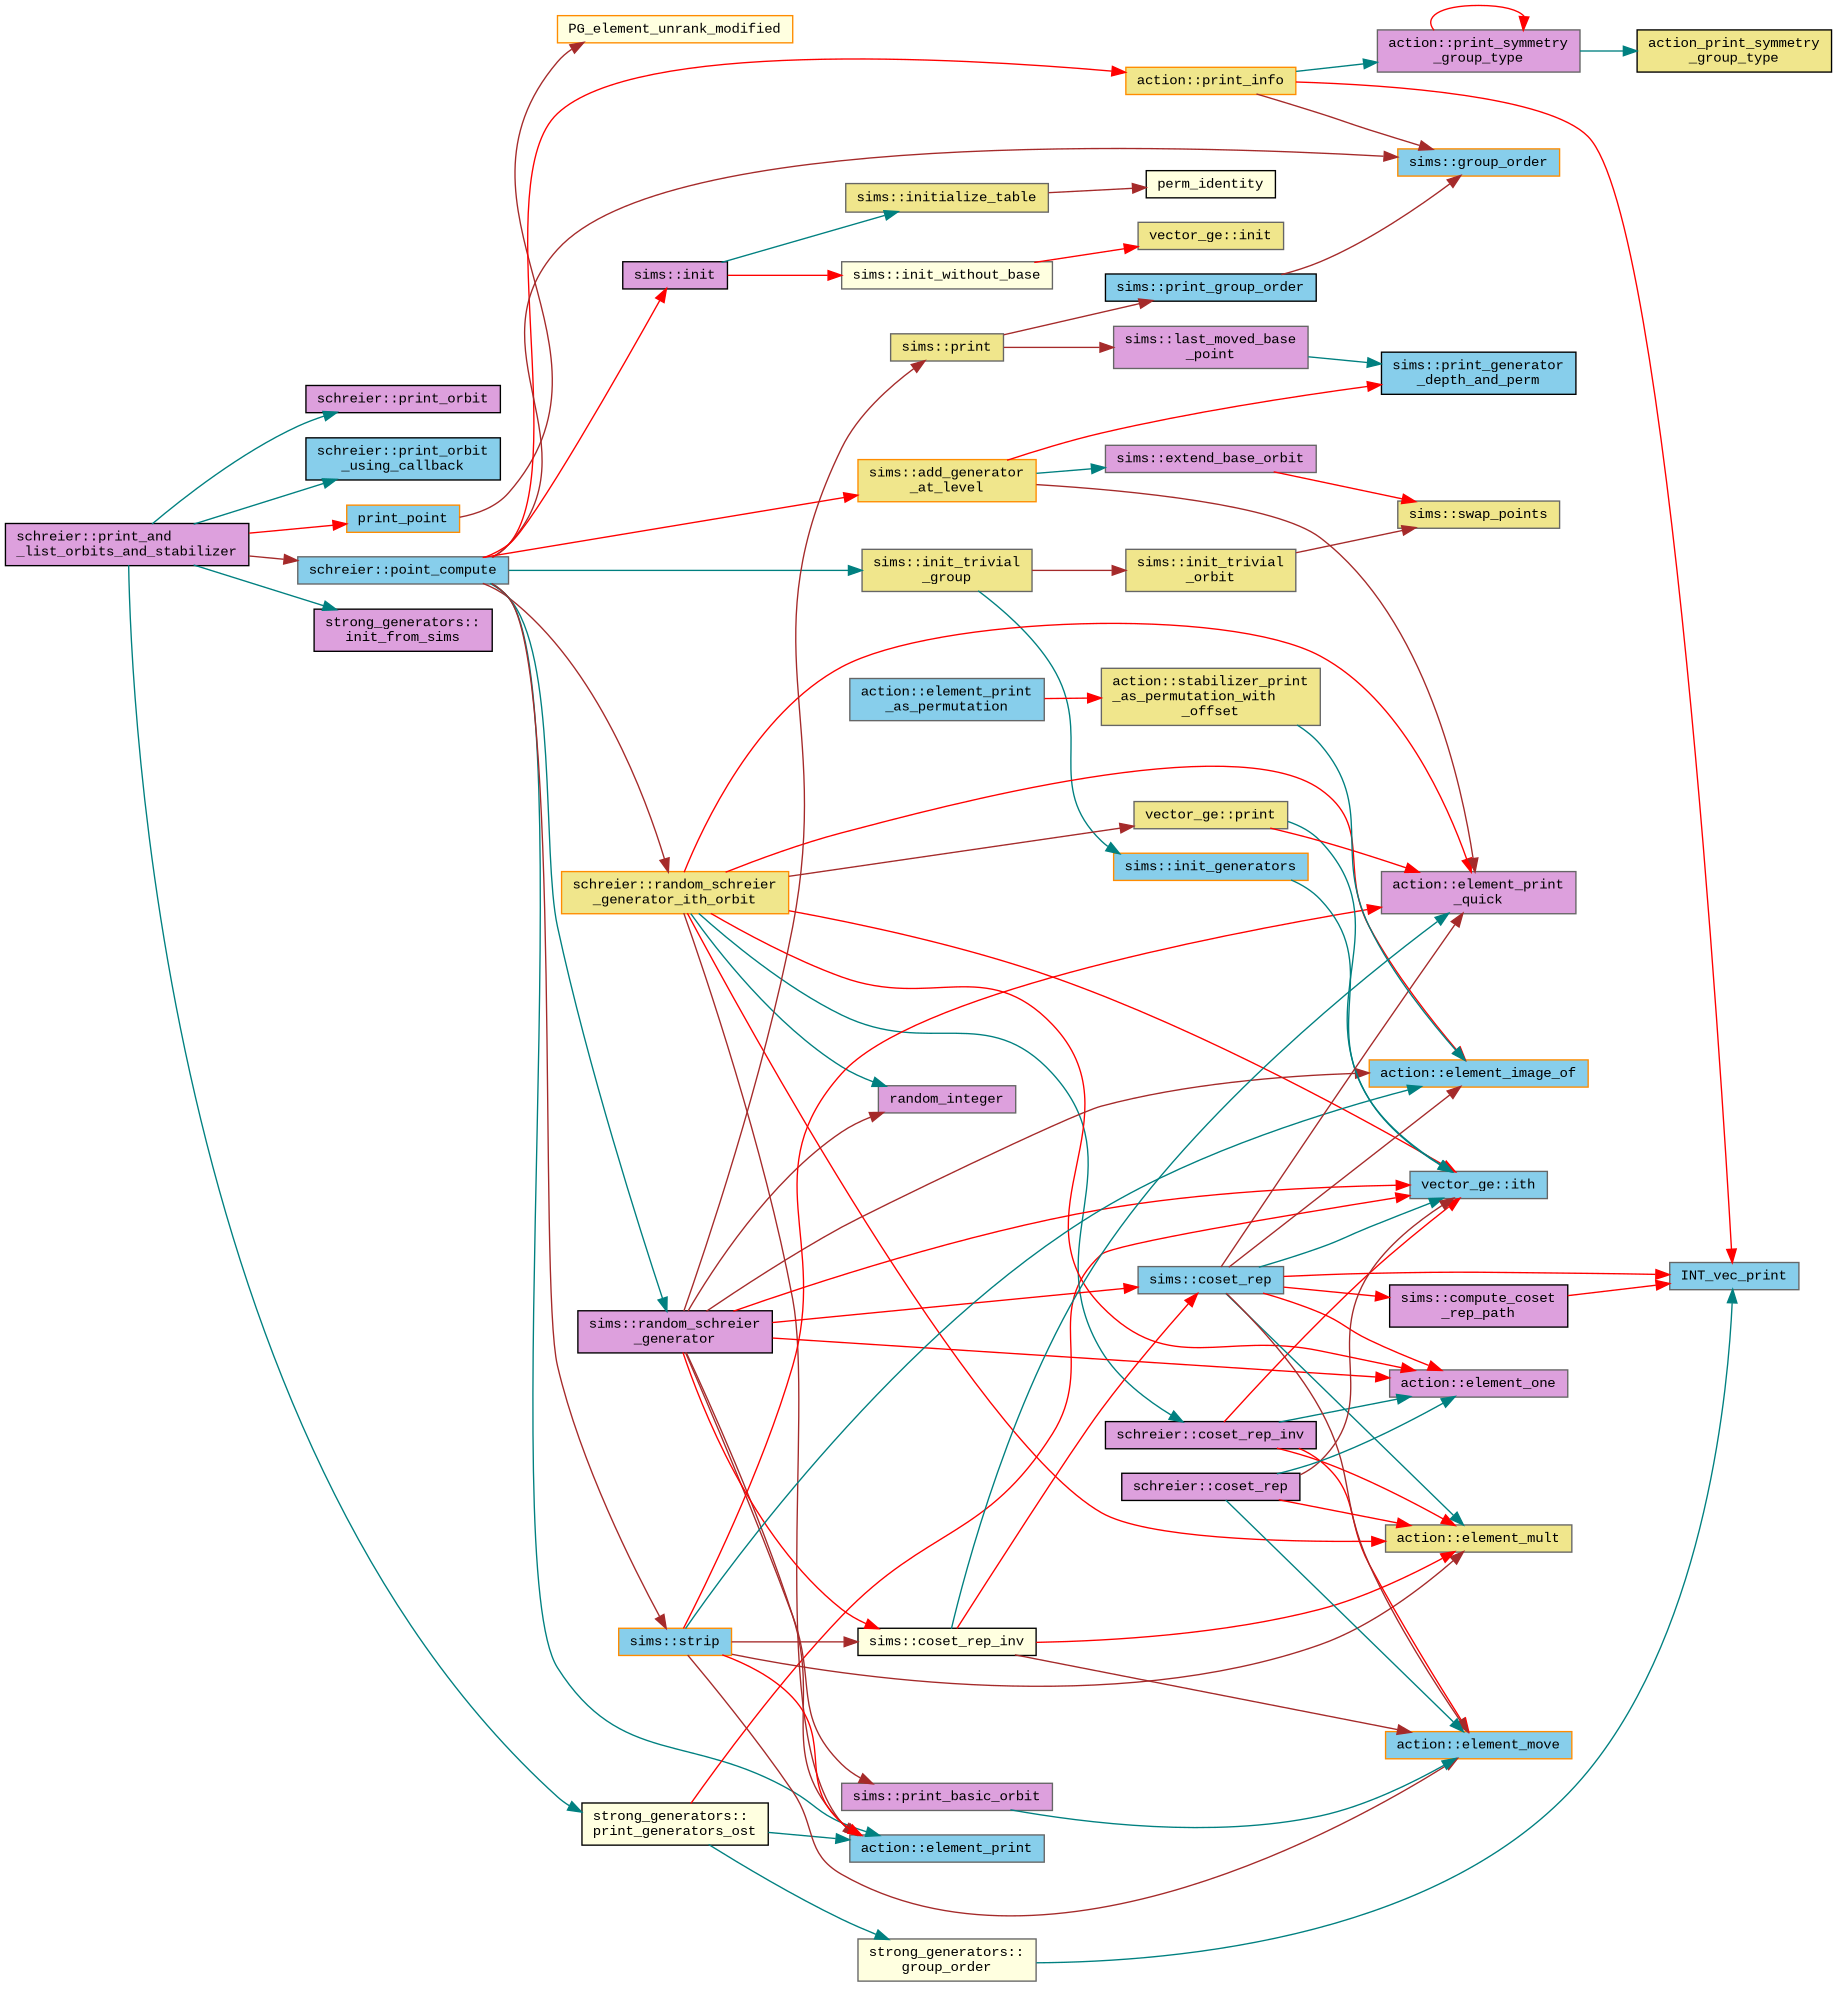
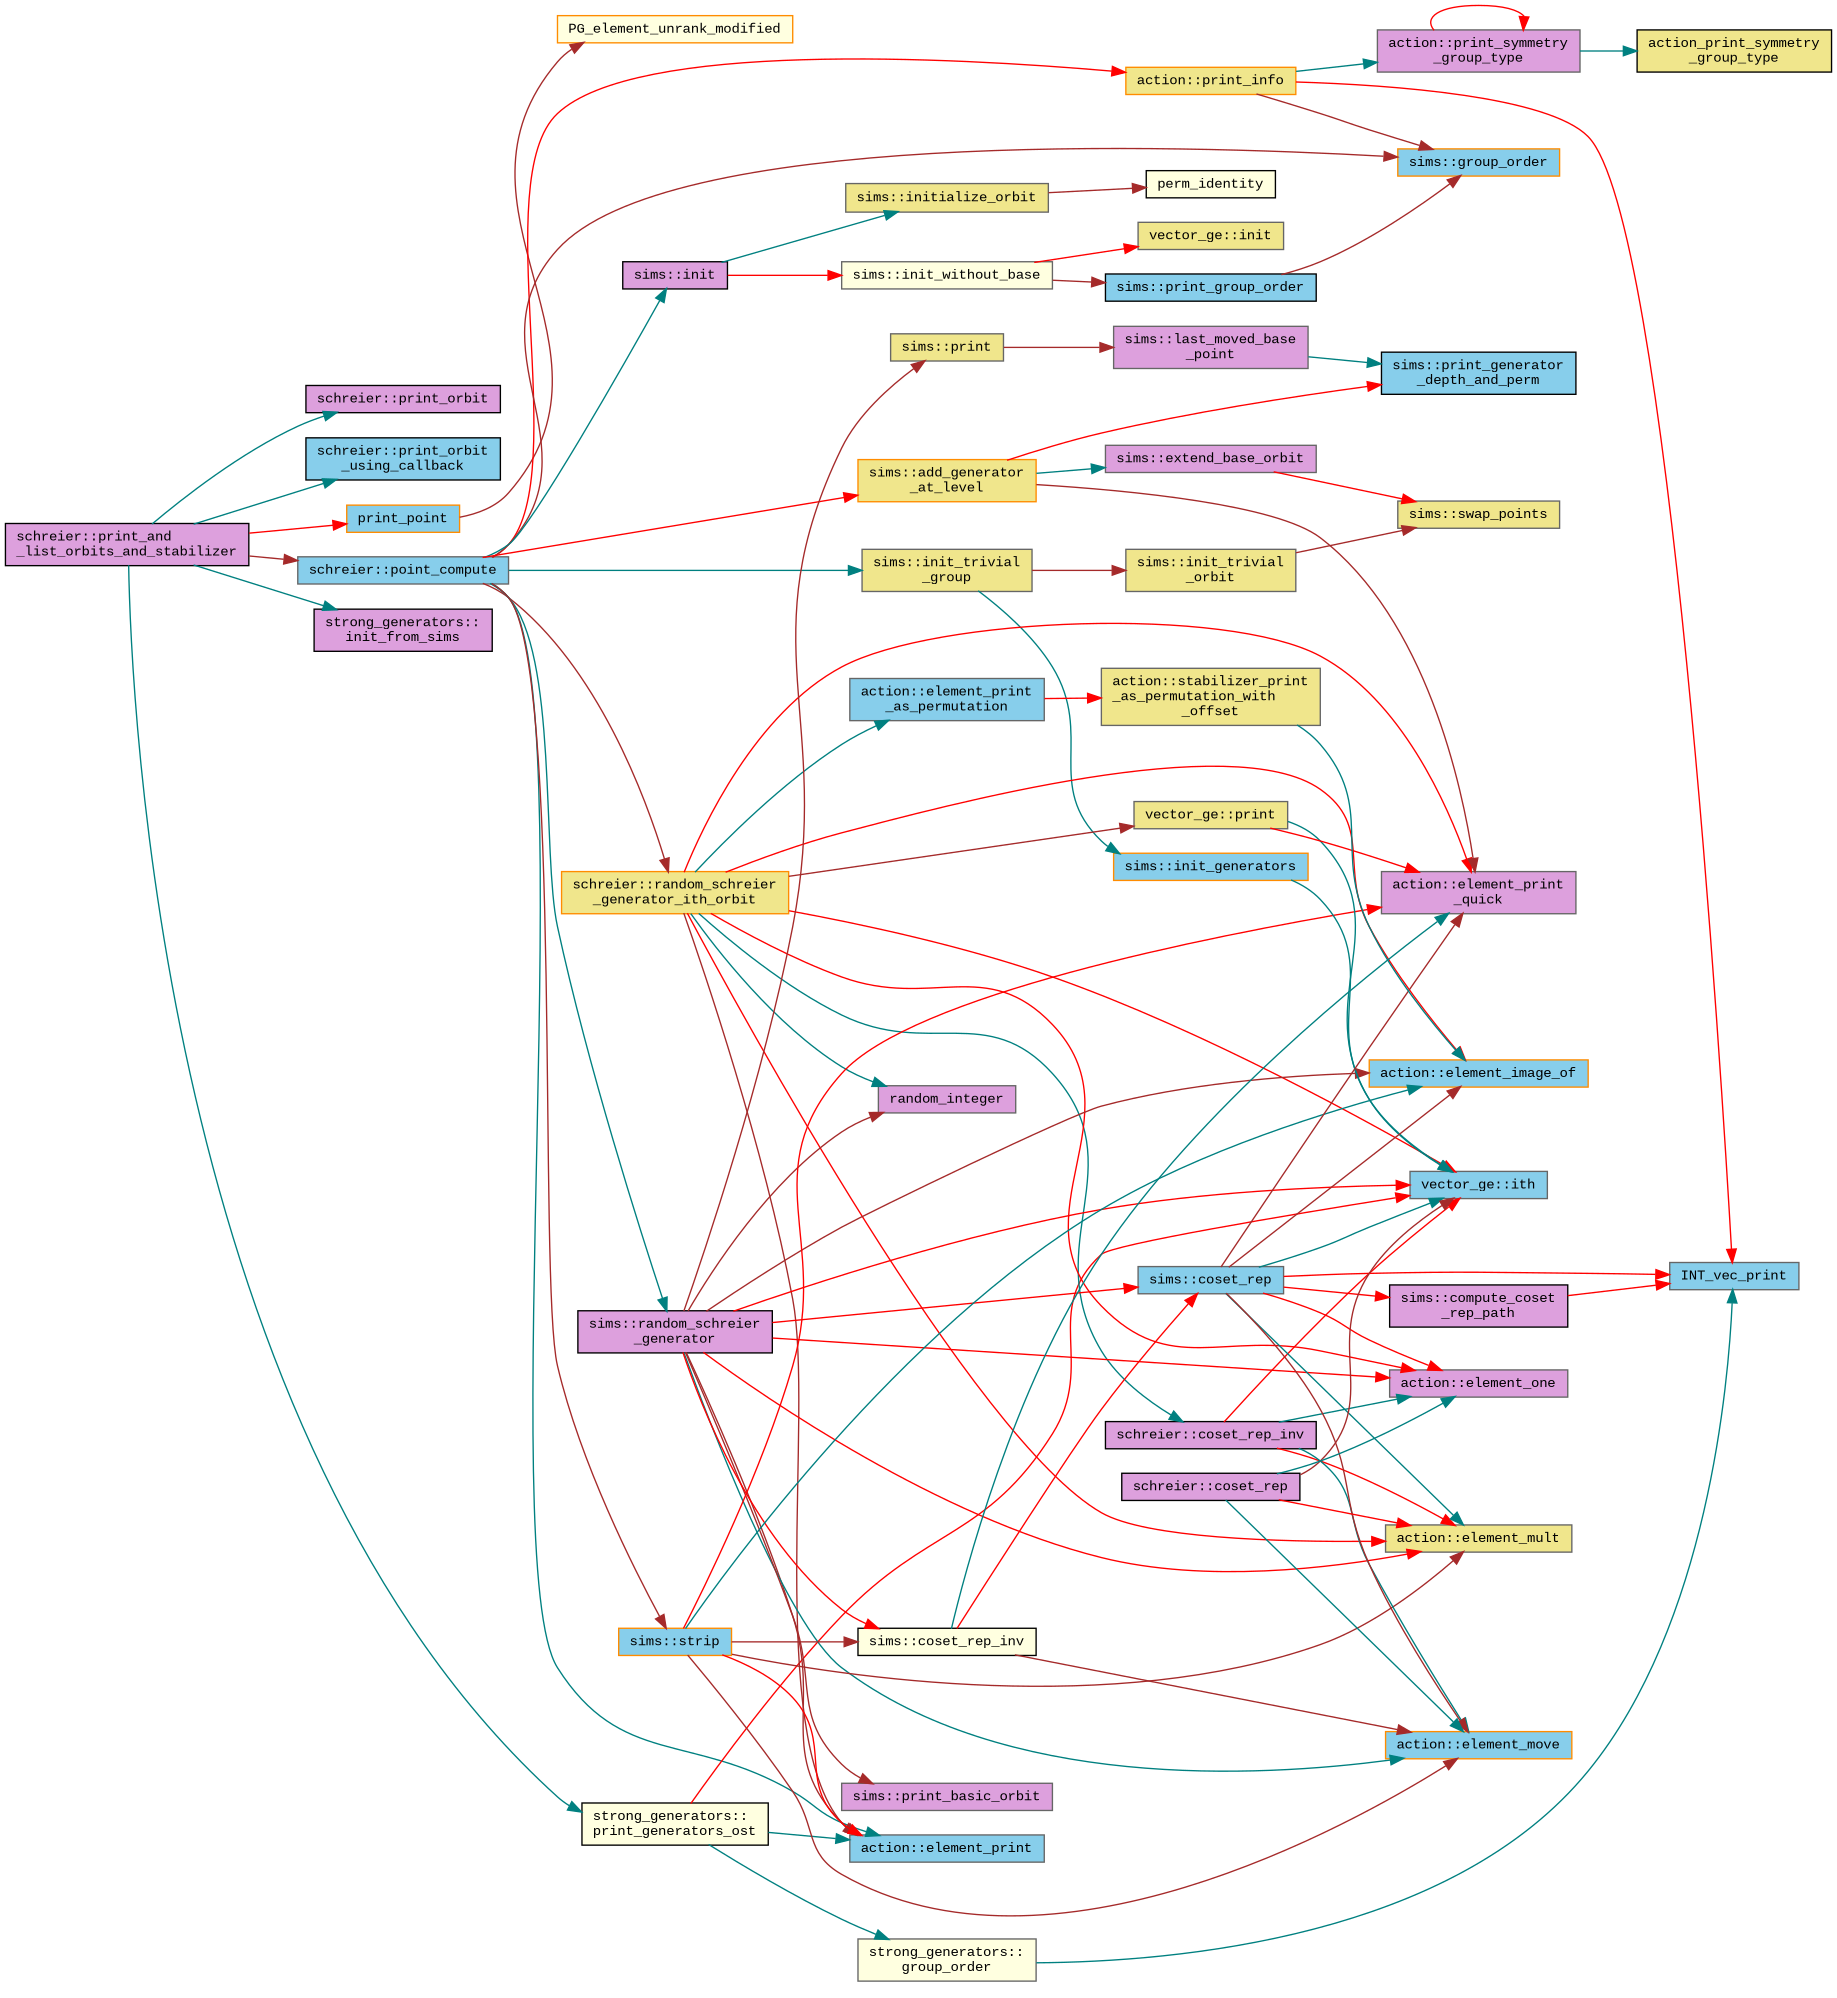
(947, 198) -> (947, 198)
(1072, 319) -> (1072, 281)
(581, 437) -> (581, 437)
none -> (780, 791)
(1379, 1582) -> (1379, 1582)
(1245, 1625) -> (1033, 1536)
(1232, 1827) -> (935, 1720)
